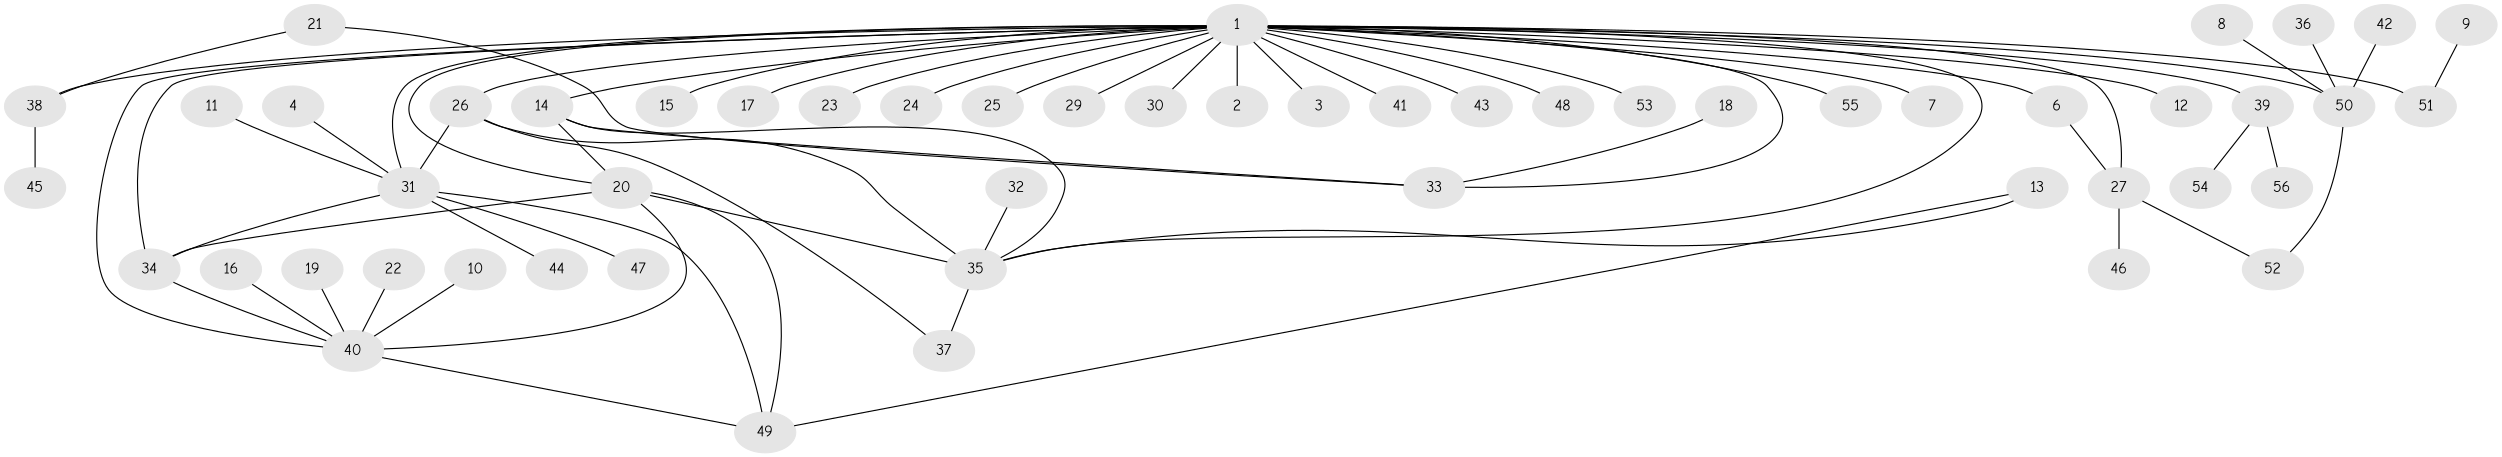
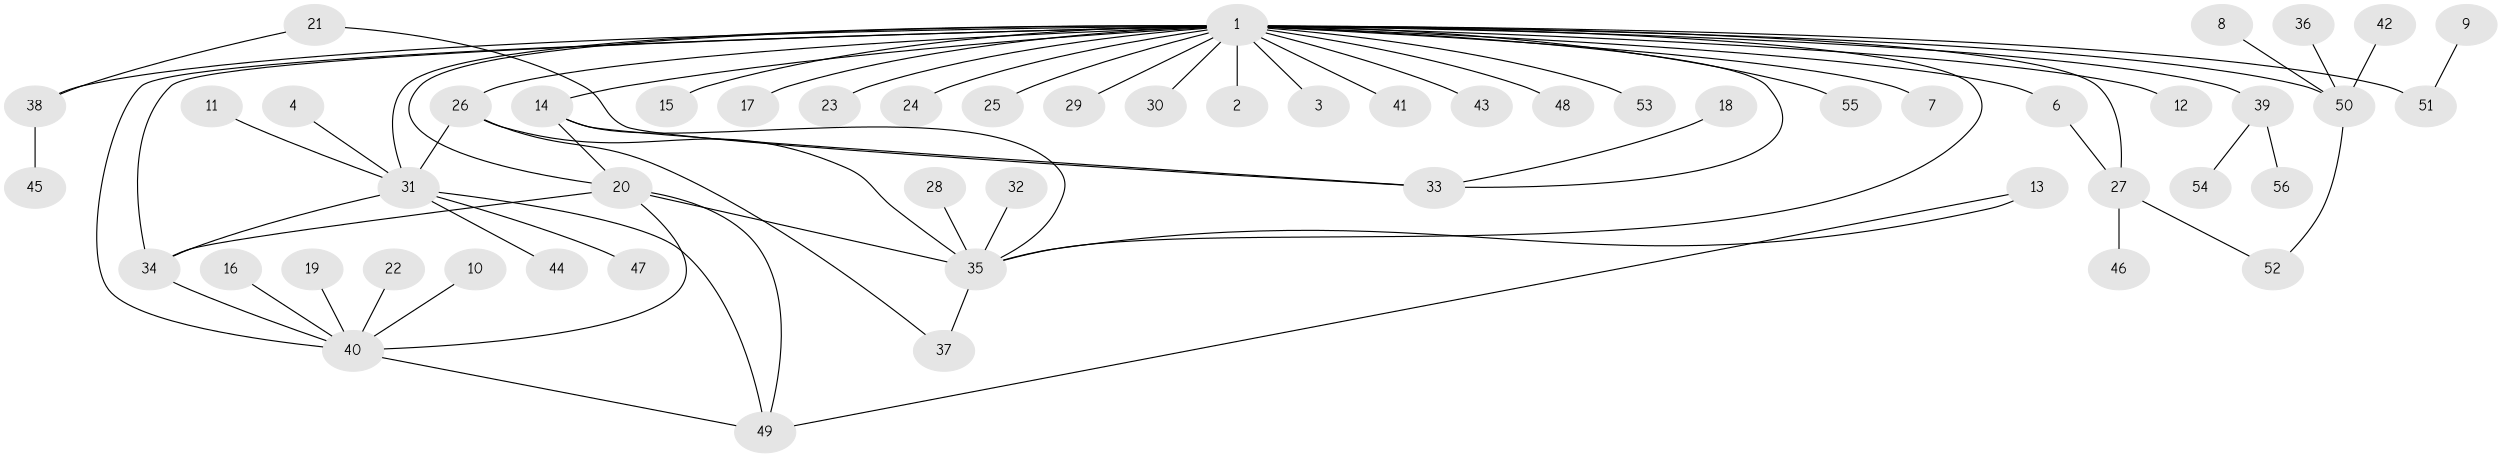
none -> (935, 188)
